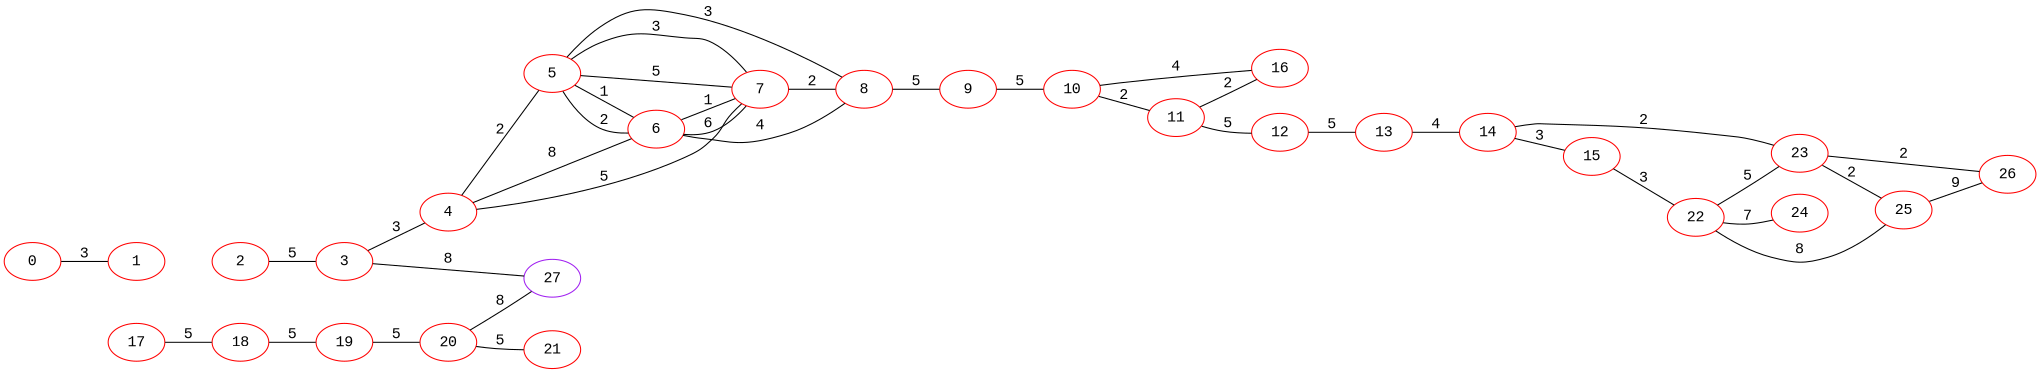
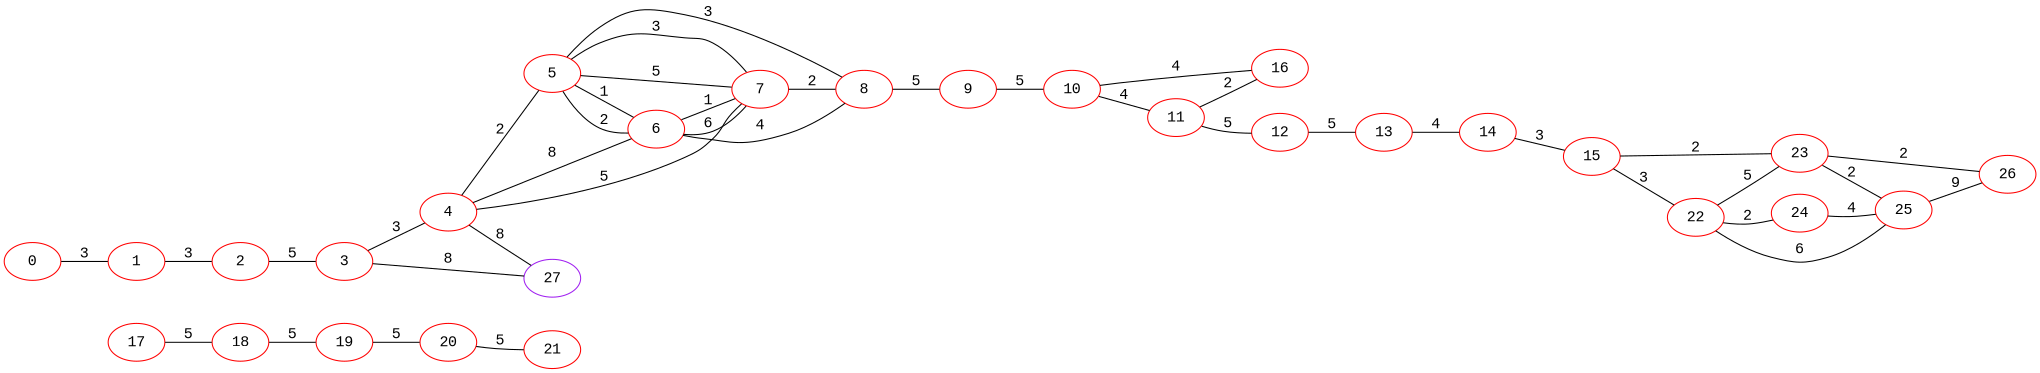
(1124, 95) -> (1124, 95)
(1645, 128) -> (1696, 155)
(1748, 216) -> (1748, 216)
none -> (1852, 217)
(1800, 249) -> (1800, 249)
none -> (188, 261)
(501, 311) -> (500, 245)
